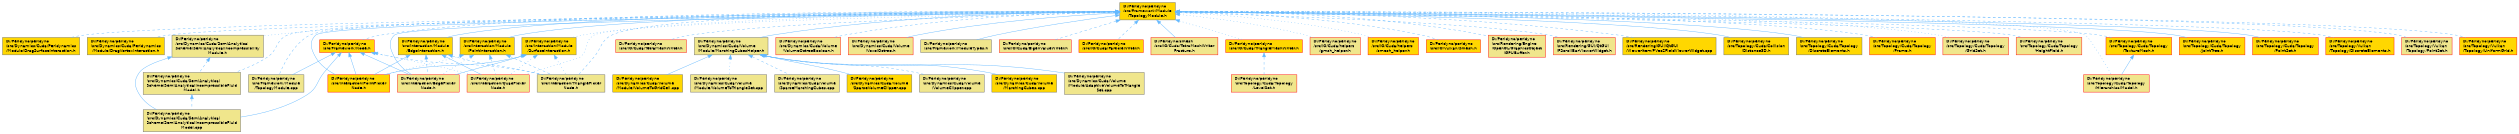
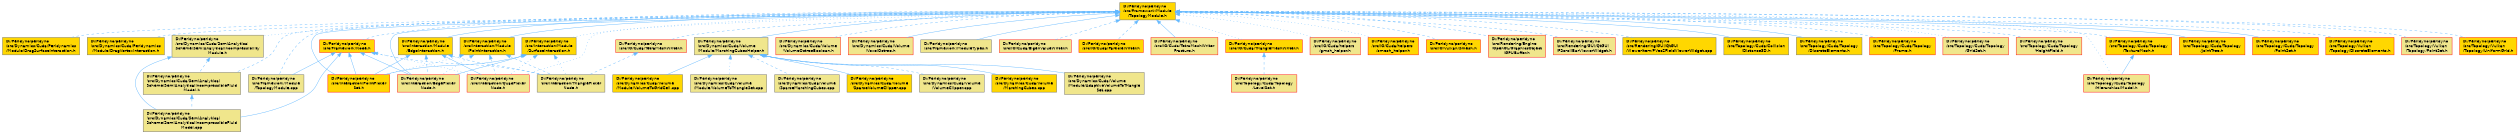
(837, 15) -> (612, 65)
(1184, 46) -> (1184, 46)
(359, 83) -> (359, 83)
